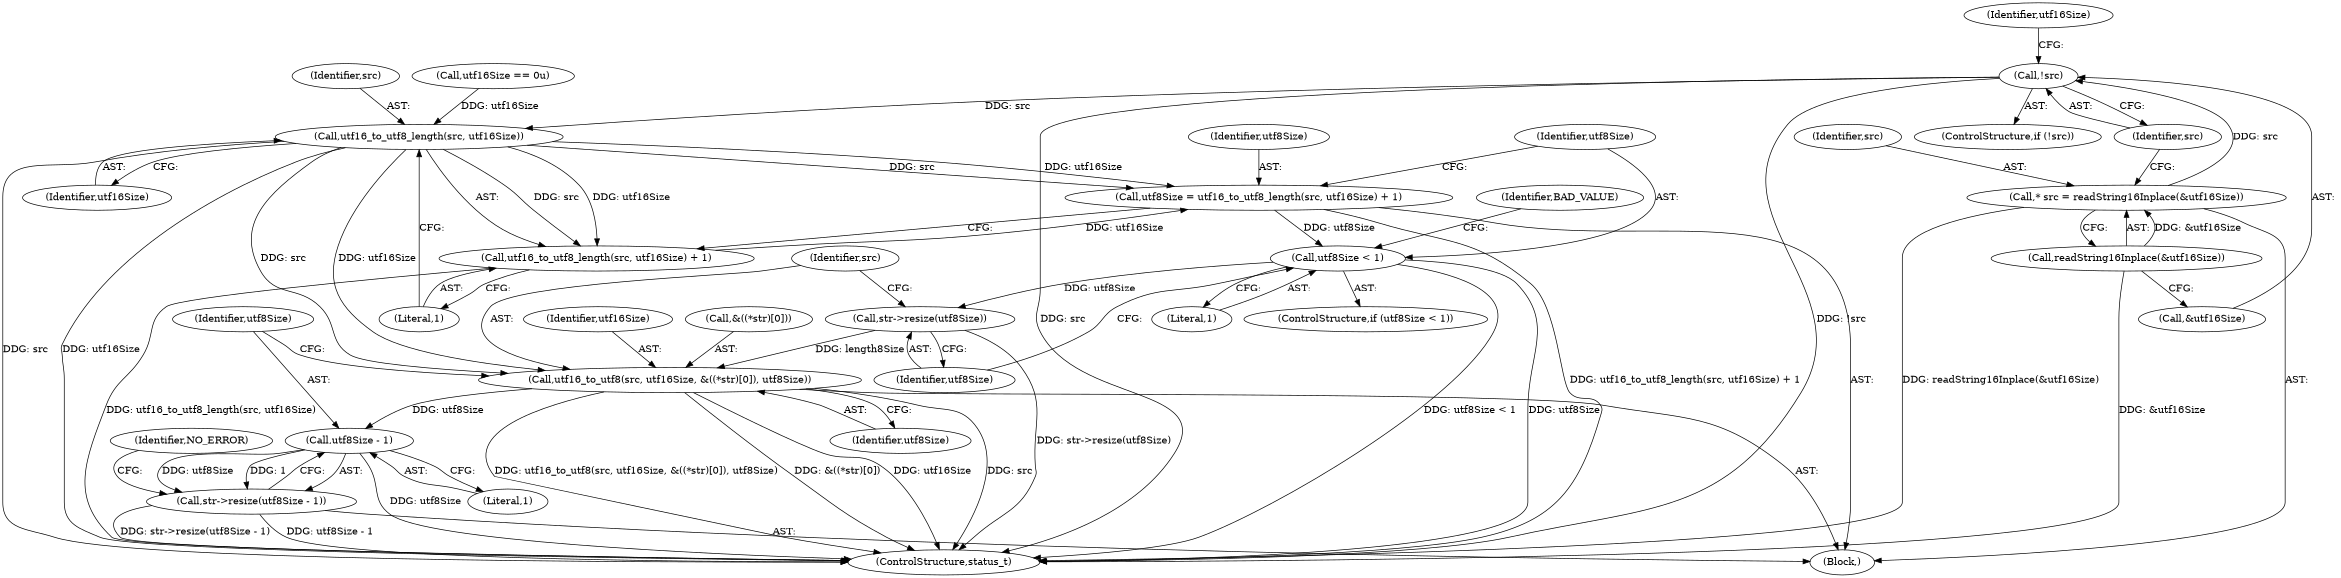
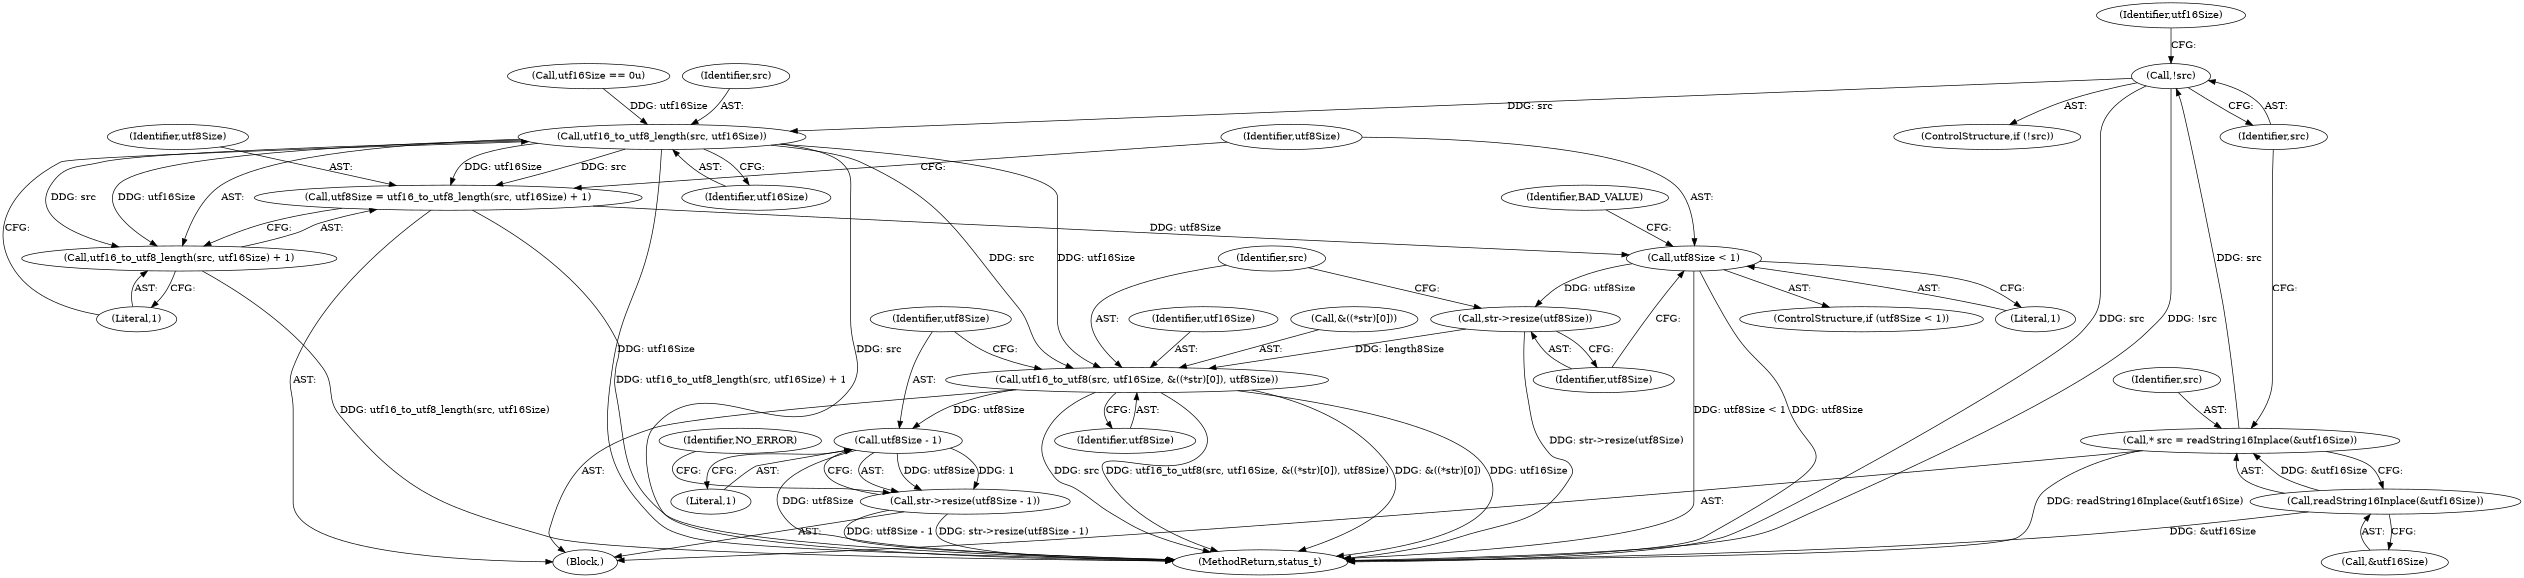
(2305, 121) -> (2361, 536)
(1125, 228) -> (334, 228)
(944, 562) -> (1260, 562)
